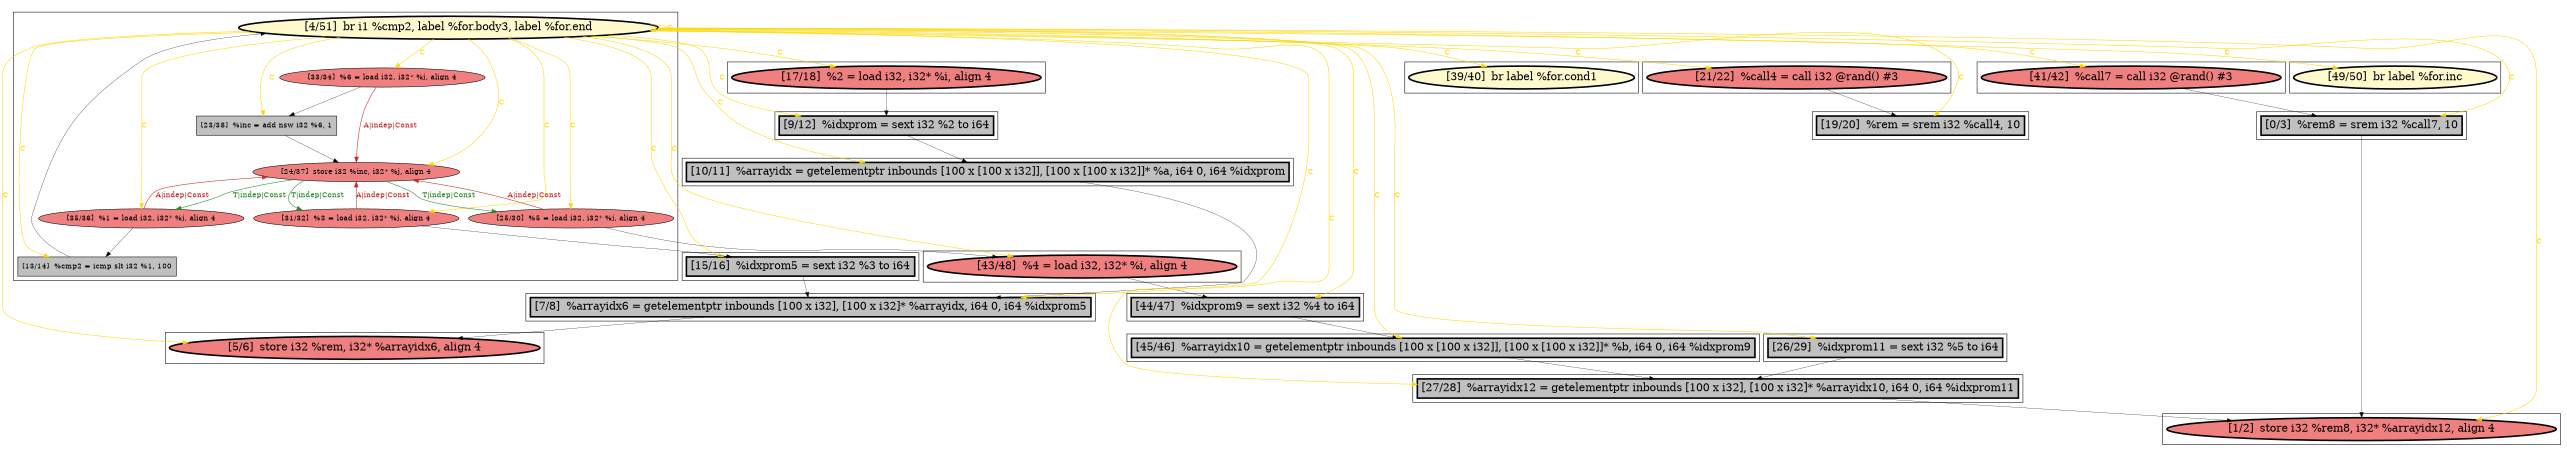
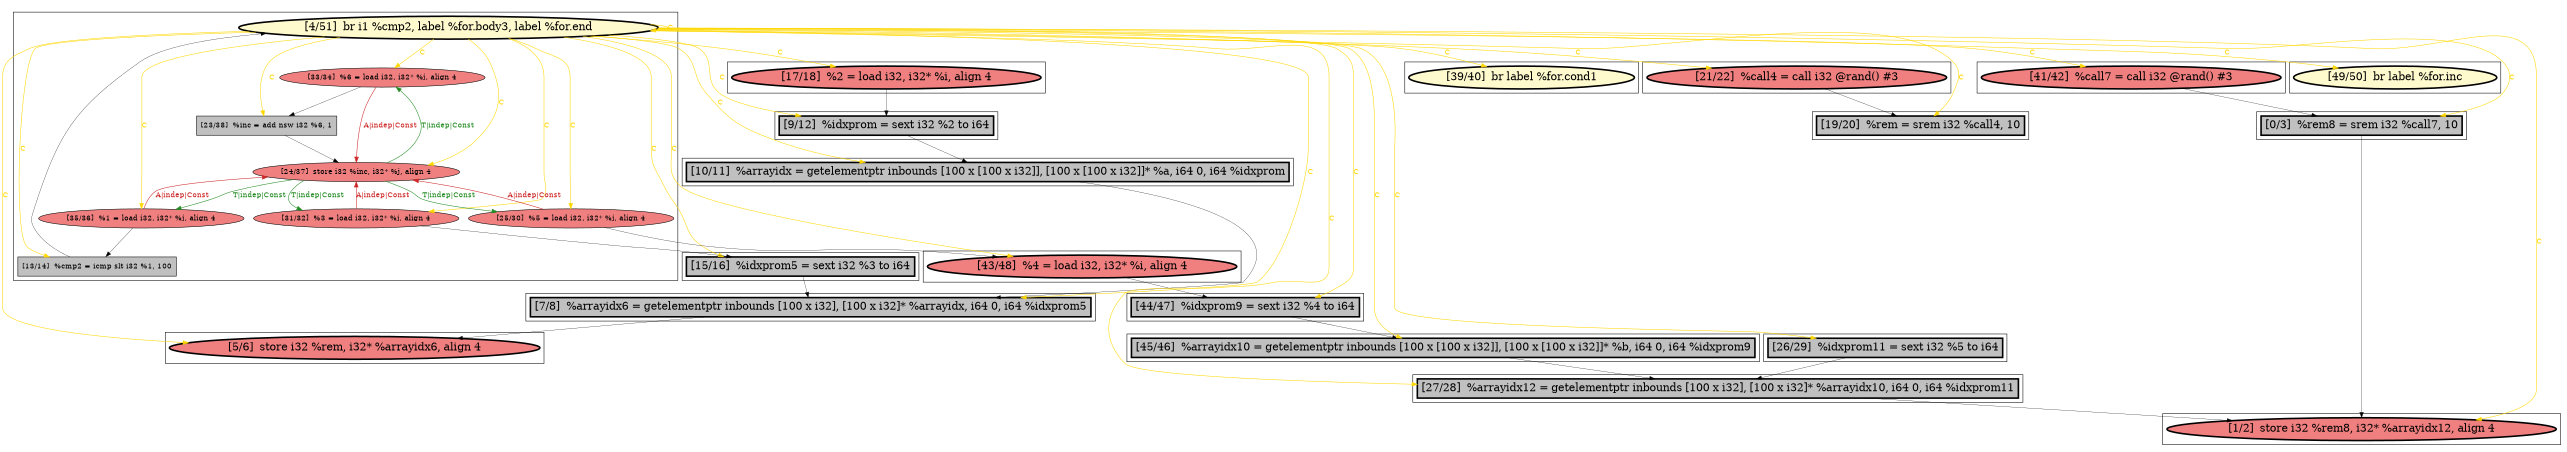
none -> (421, 131)
